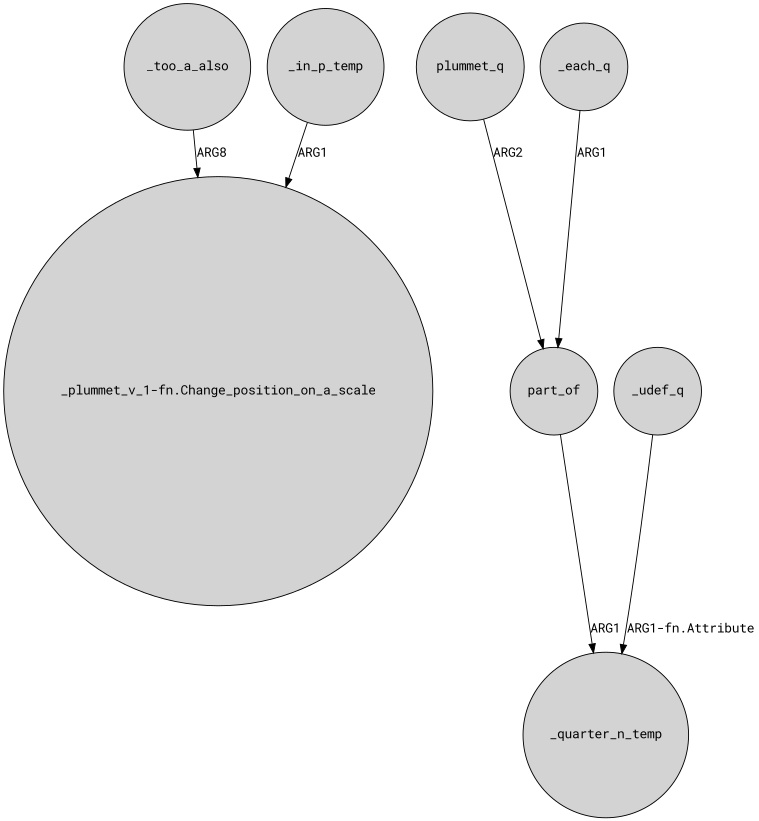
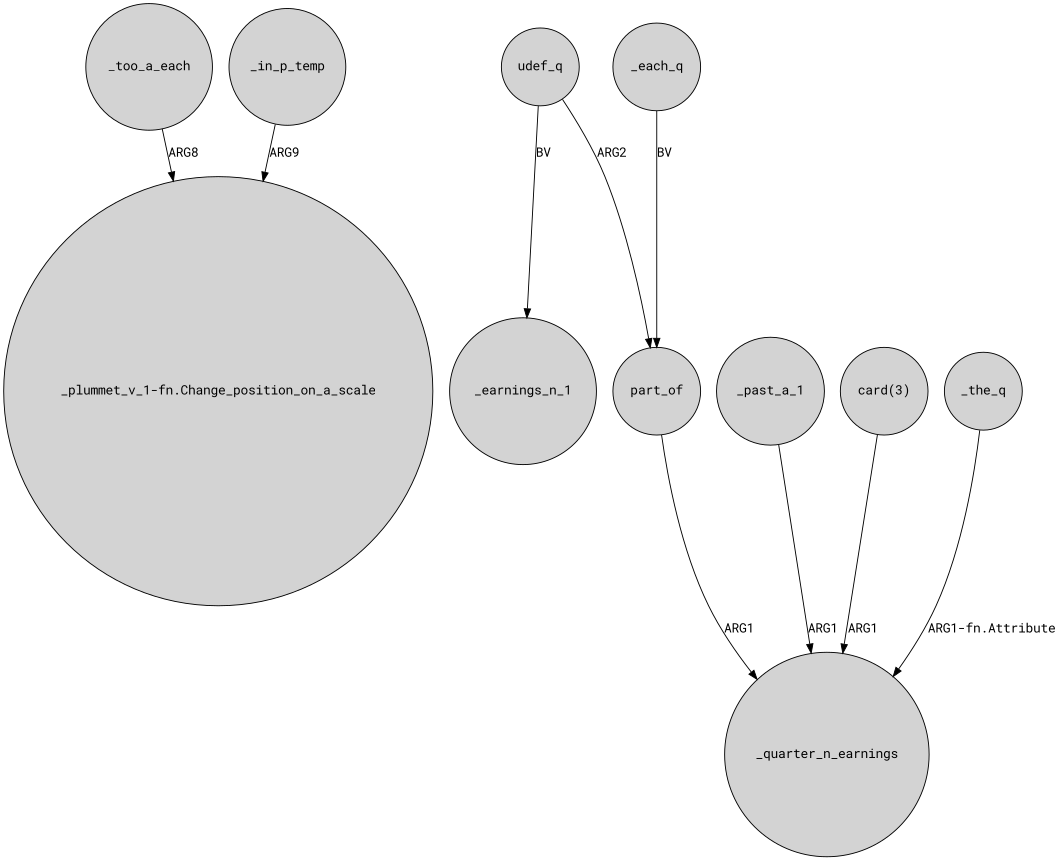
(187, 67) -> (149, 67)
(470, 67) -> (540, 67)
(313, 153) -> (285, 153)
(592, 153) -> (664, 153)
none -> (523, 391)
(658, 391) -> (983, 391)
none -> (770, 391)
none -> (884, 391)
(606, 735) -> (827, 755)
